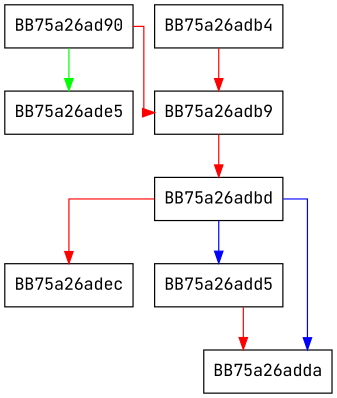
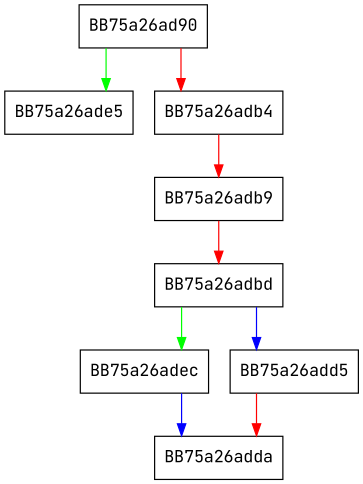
(144, 65) -> (181, 63)
(85, 199) -> (182, 322)
(307, 256) -> (182, 409)
